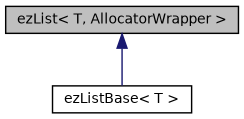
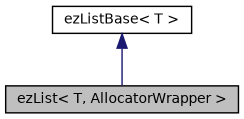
(122, 67) -> (122, 67)
